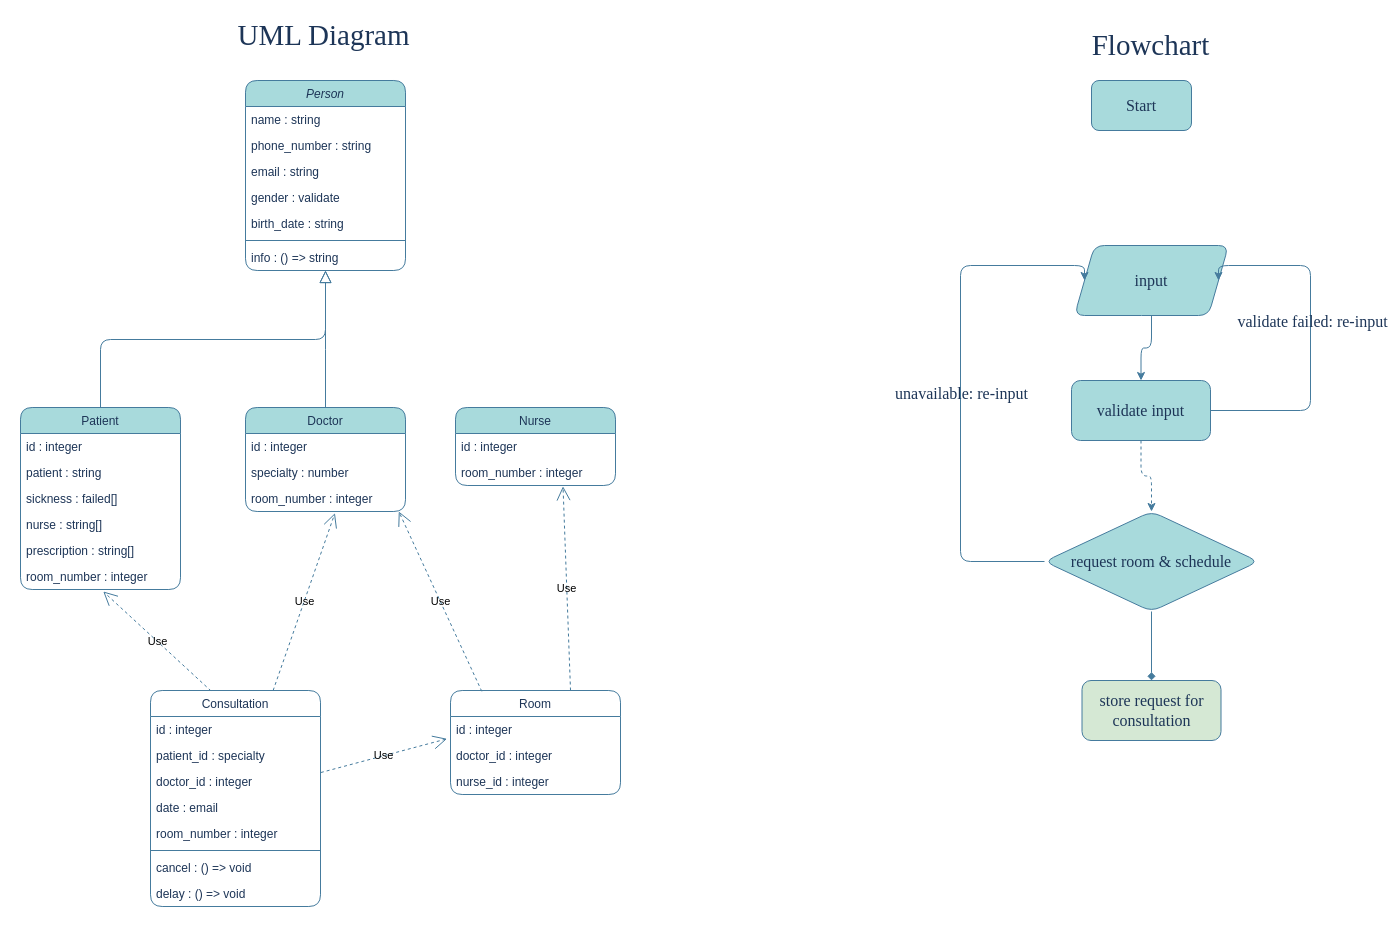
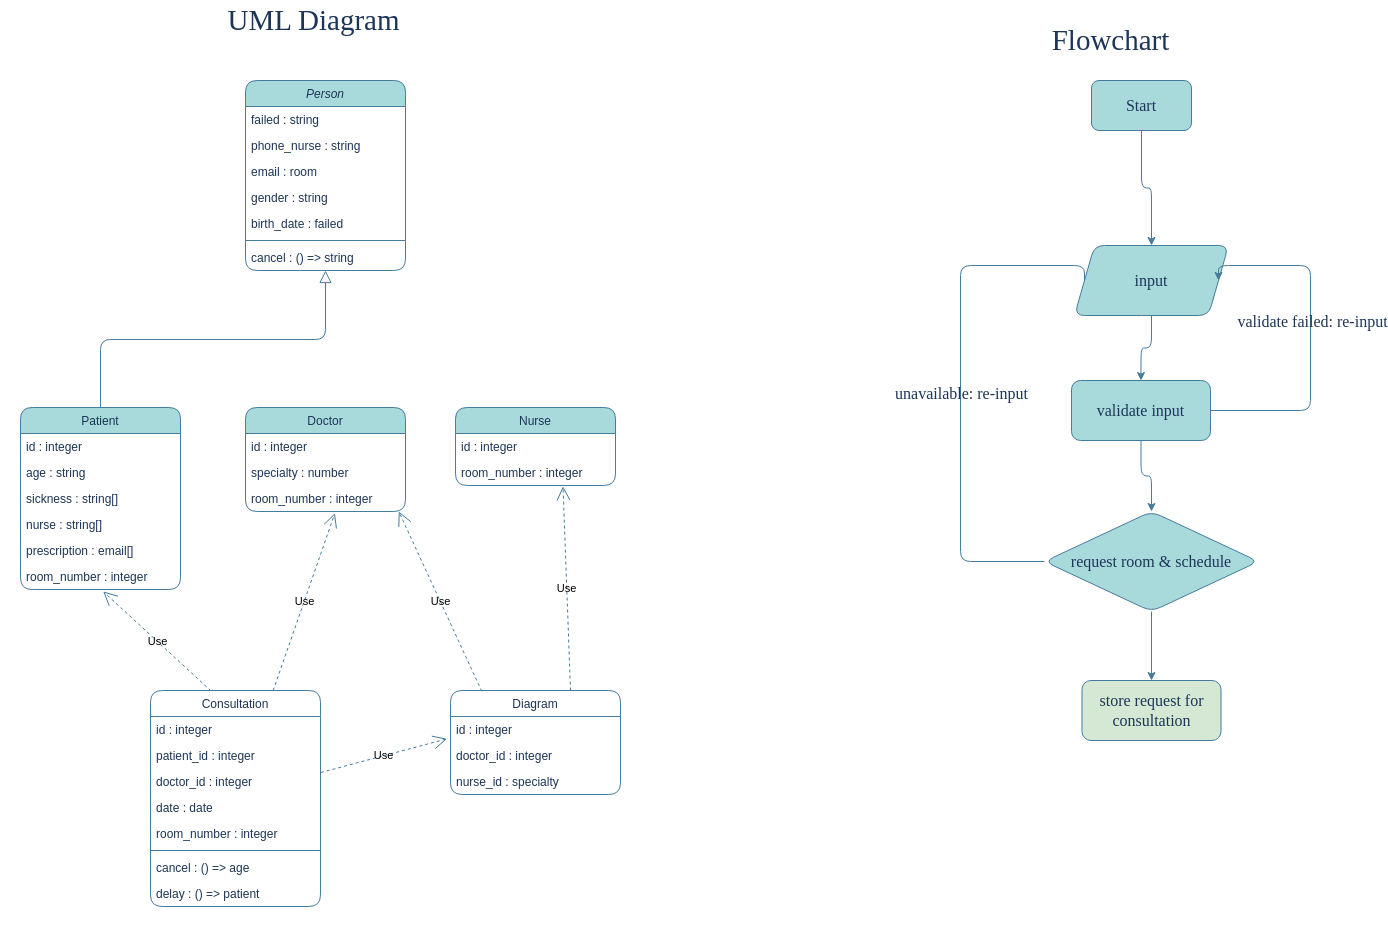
(324, 36) -> (314, 21)
(1151, 46) -> (1111, 41)
(288, 120) -> (292, 120)
(315, 146) -> (312, 146)
(289, 172) -> (284, 172)
none -> (1145, 188)
(300, 198) -> (295, 198)
(307, 224) -> (305, 224)
(304, 258) -> (311, 258)
(1084, 268) -> (1084, 272)
(326, 372) -> none
(72, 473) -> (60, 473)
(1144, 476) -> (1144, 476)
(80, 499) -> (82, 499)
(94, 551) -> (89, 551)
(1152, 671) -> (1152, 672)
(535, 704) -> (535, 704)
(219, 756) -> (214, 756)
(509, 782) -> (514, 782)
(189, 808) -> (188, 808)
(209, 868) -> (207, 868)
(206, 894) -> (216, 894)
